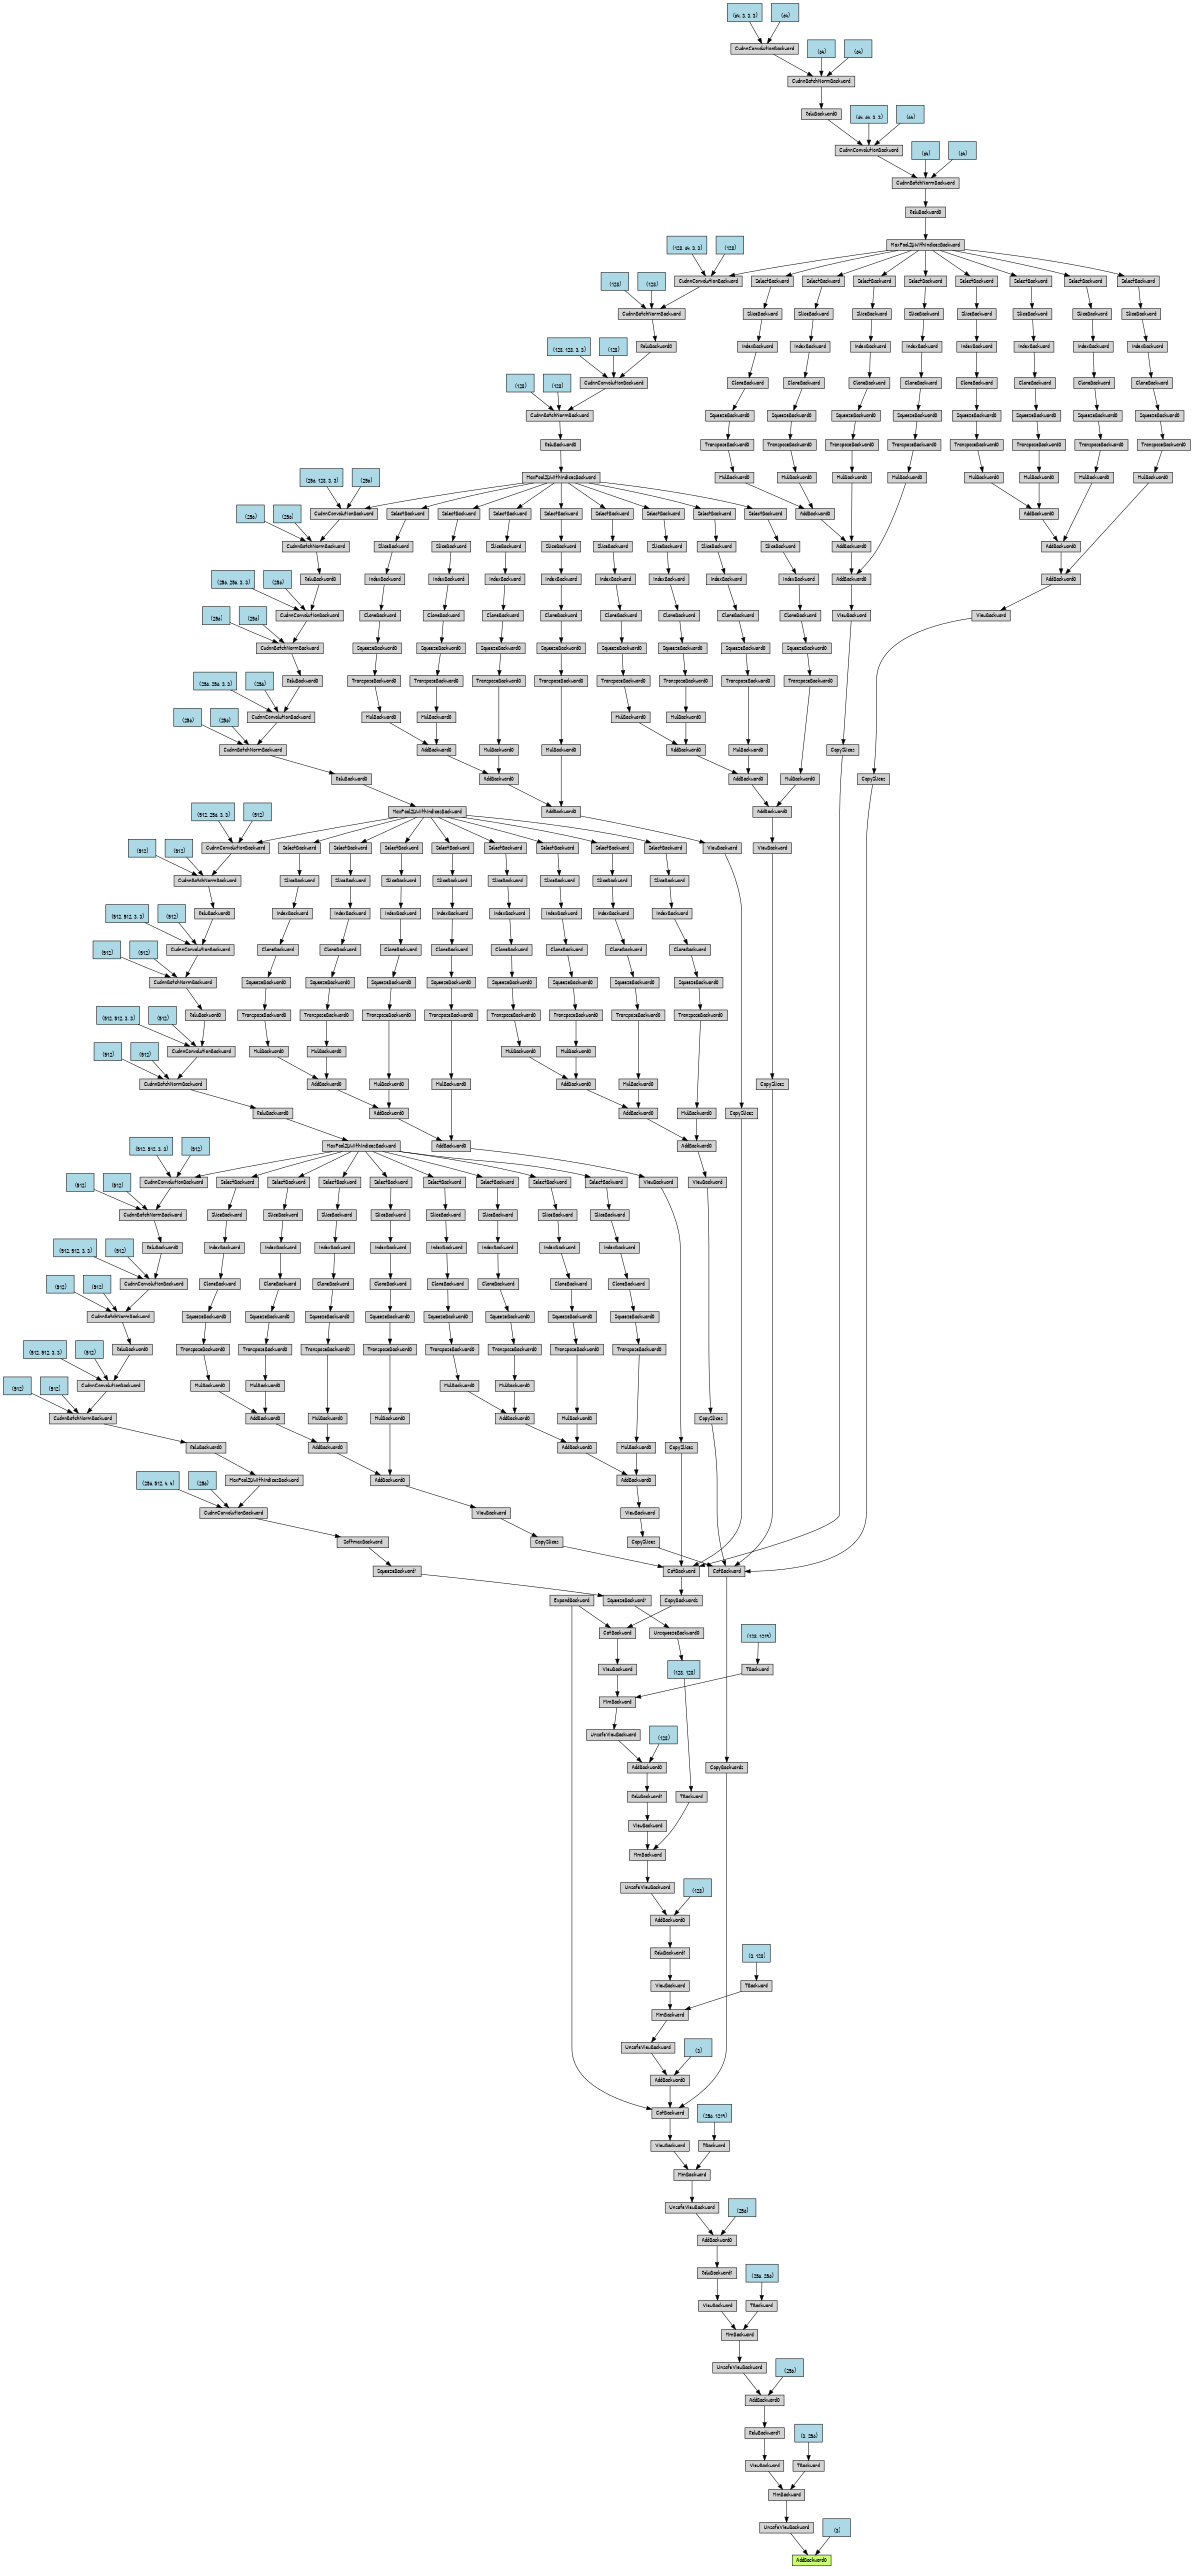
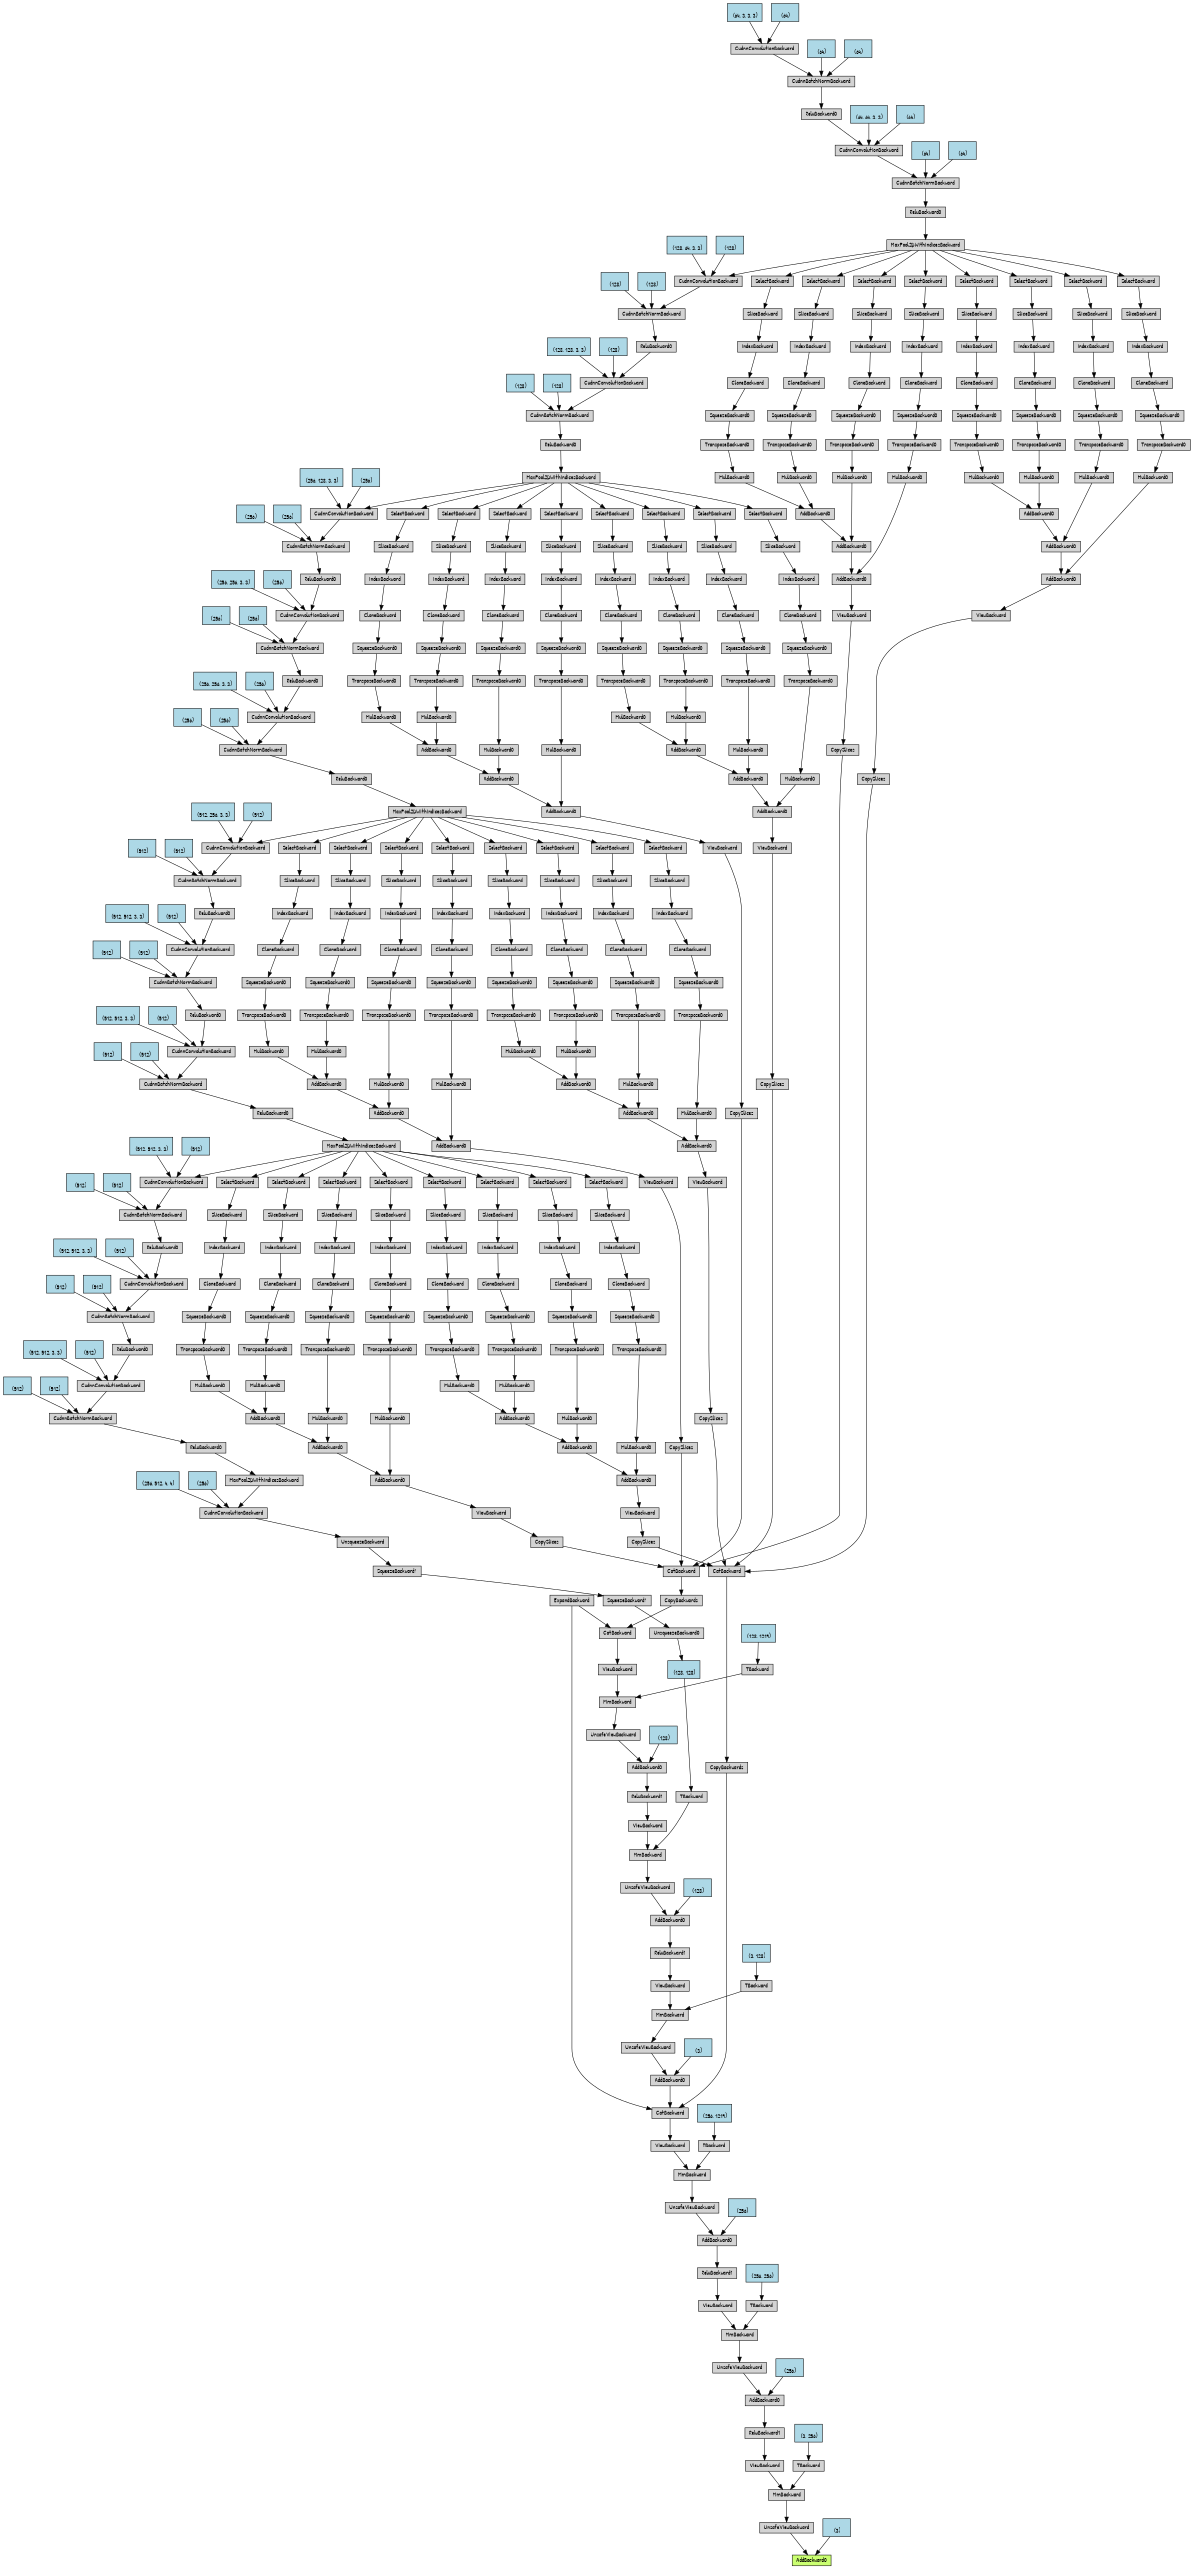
(363, 1542) -> (363, 1542)
